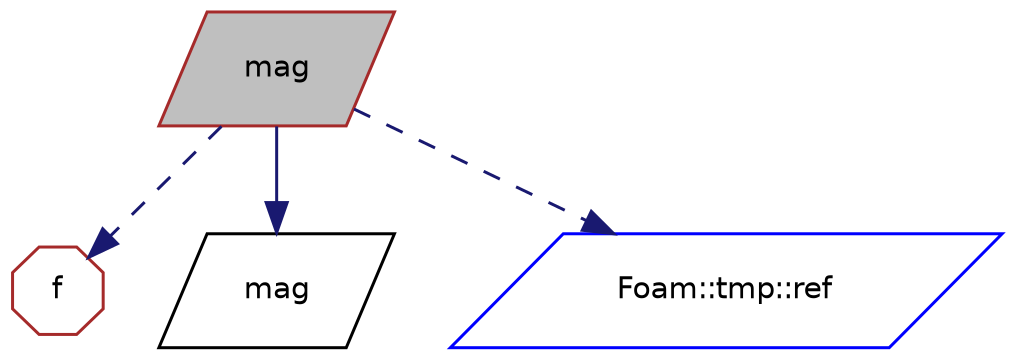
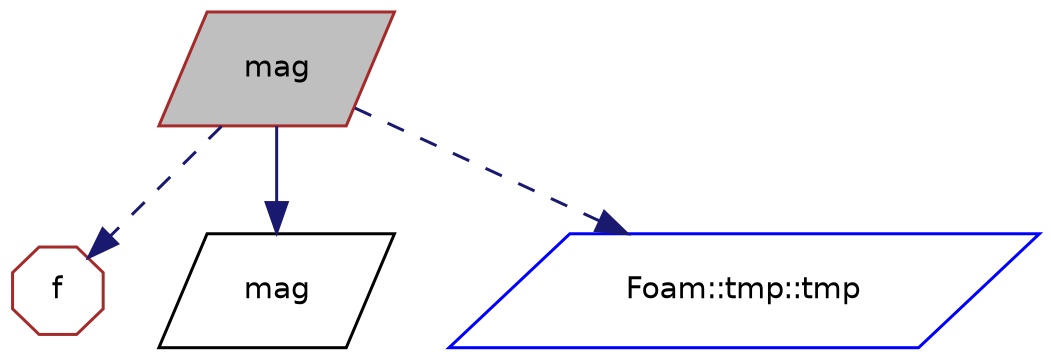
(726, 291) -> (744, 291)
